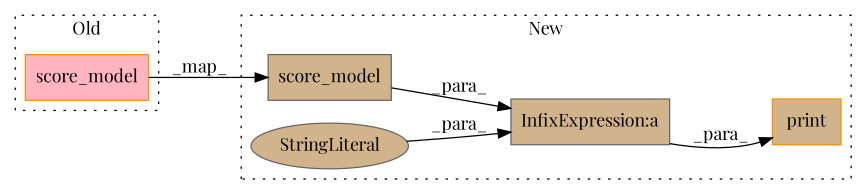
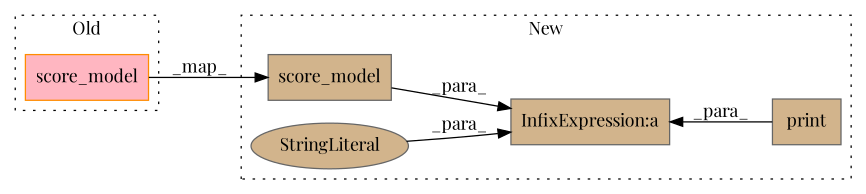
(807, 122) -> (807, 122)
(715, 148) -> (728, 122)
